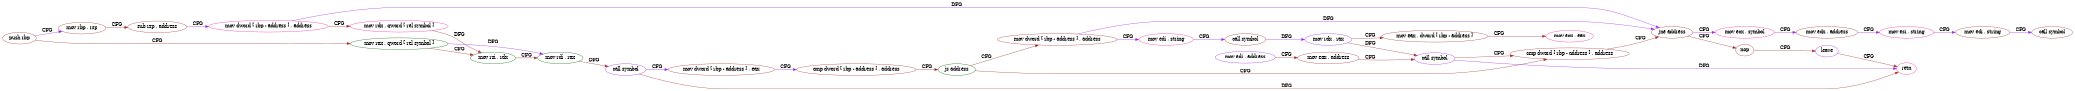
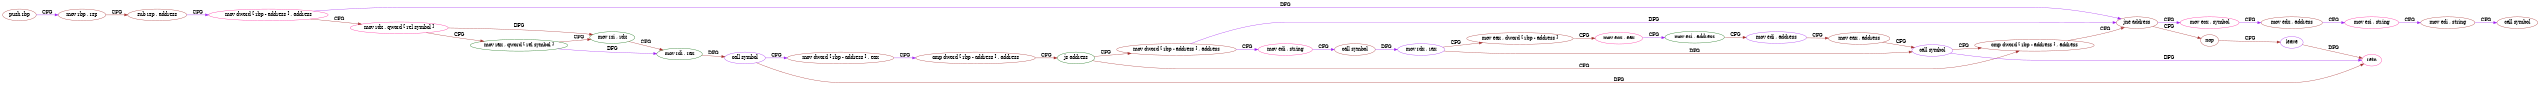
none -> (1695, 37)
(191, 43) -> (453, 37)
(1869, 57) -> (2334, 48)
